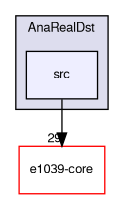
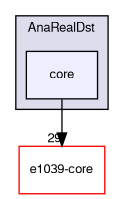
(62, 75) -> (62, 75)
